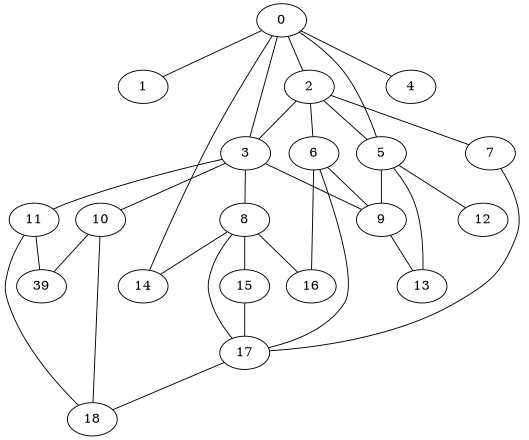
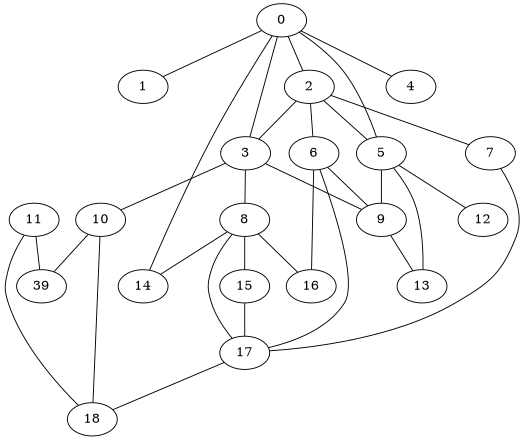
(137, 181) -> none
